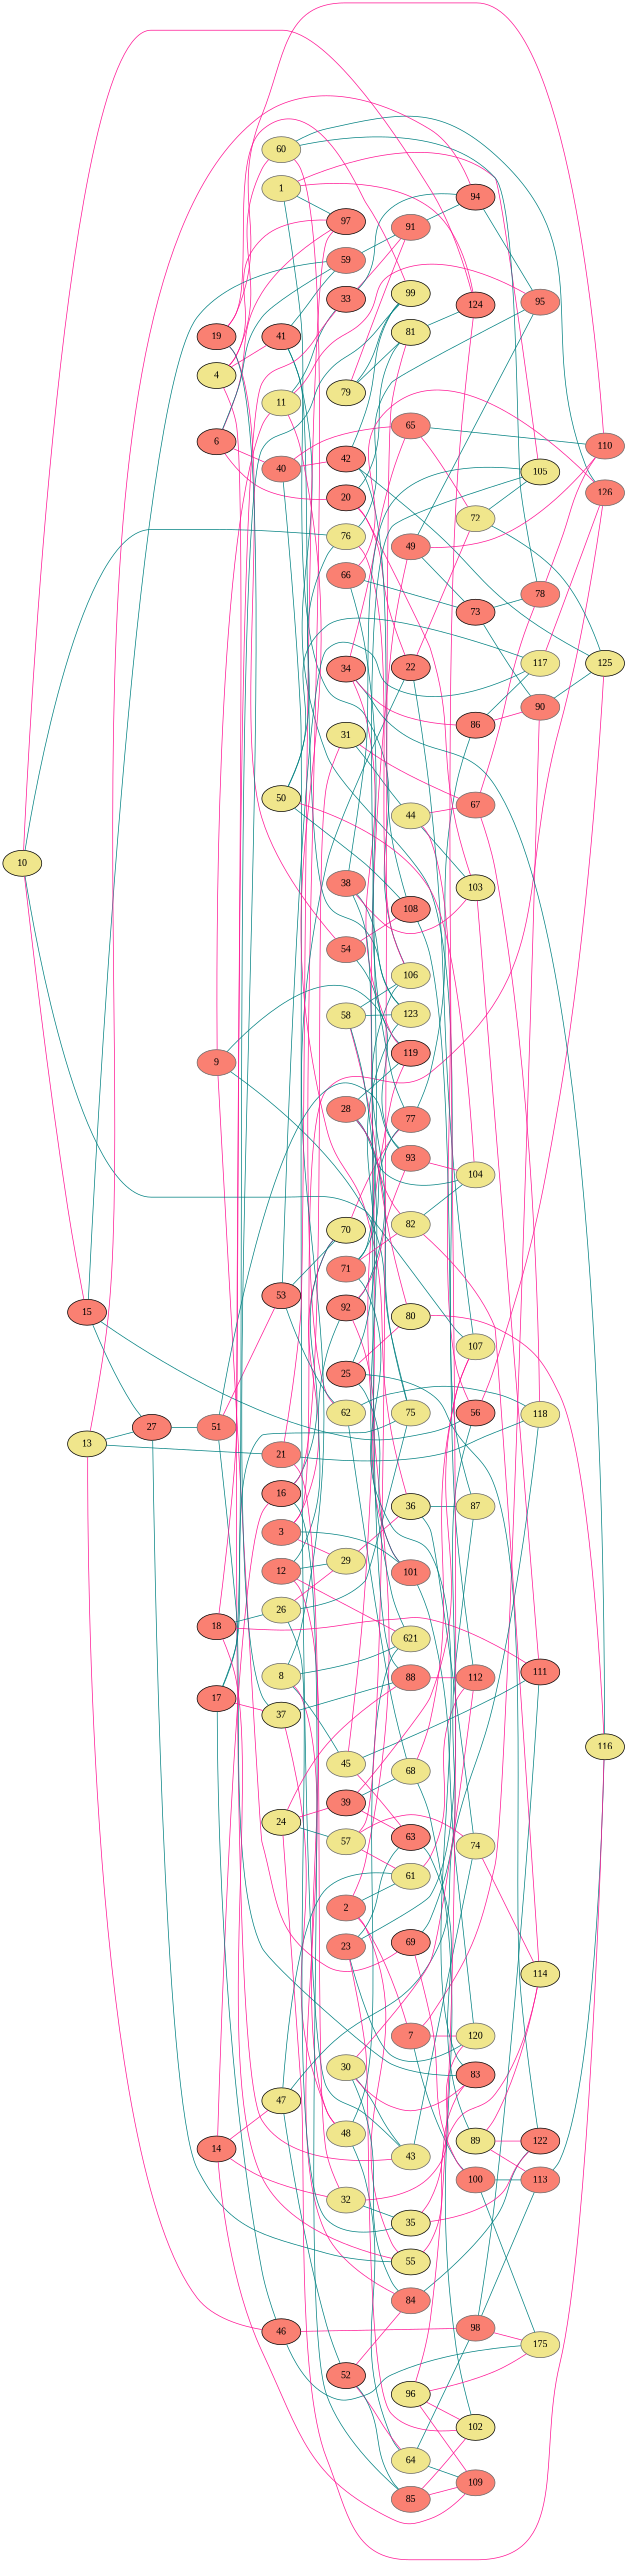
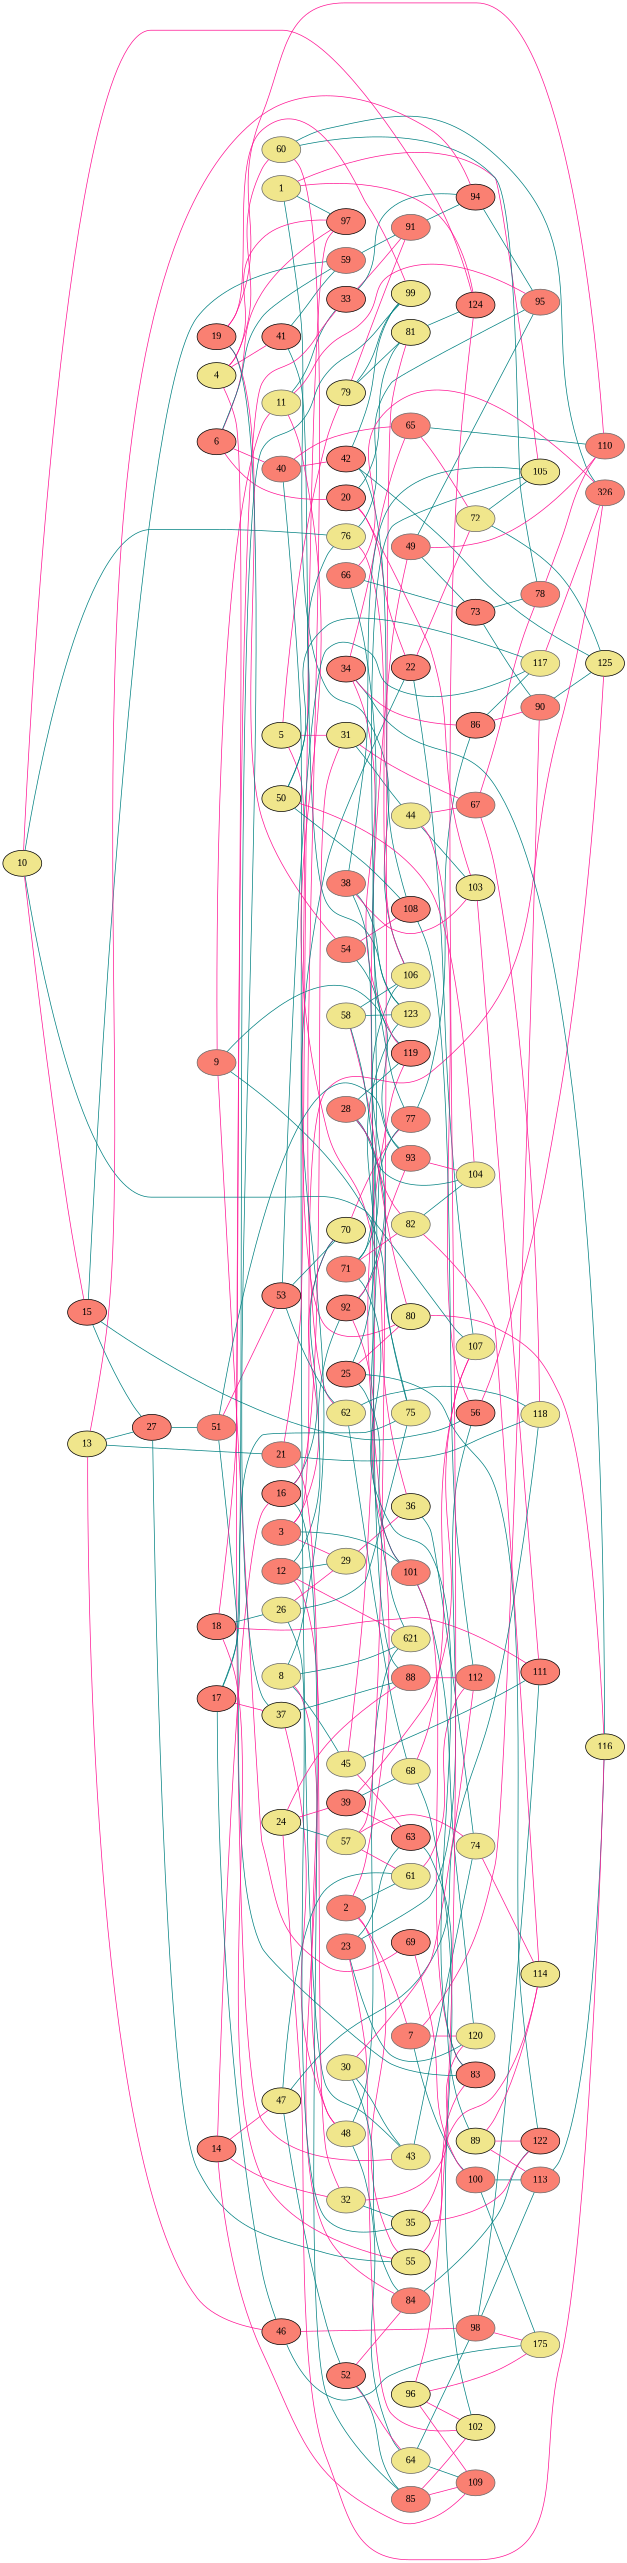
(605, 493) -> (605, 493)
none -> (281, 735)
(476, 1507) -> none
(408, 2111) -> (437, 1826)
